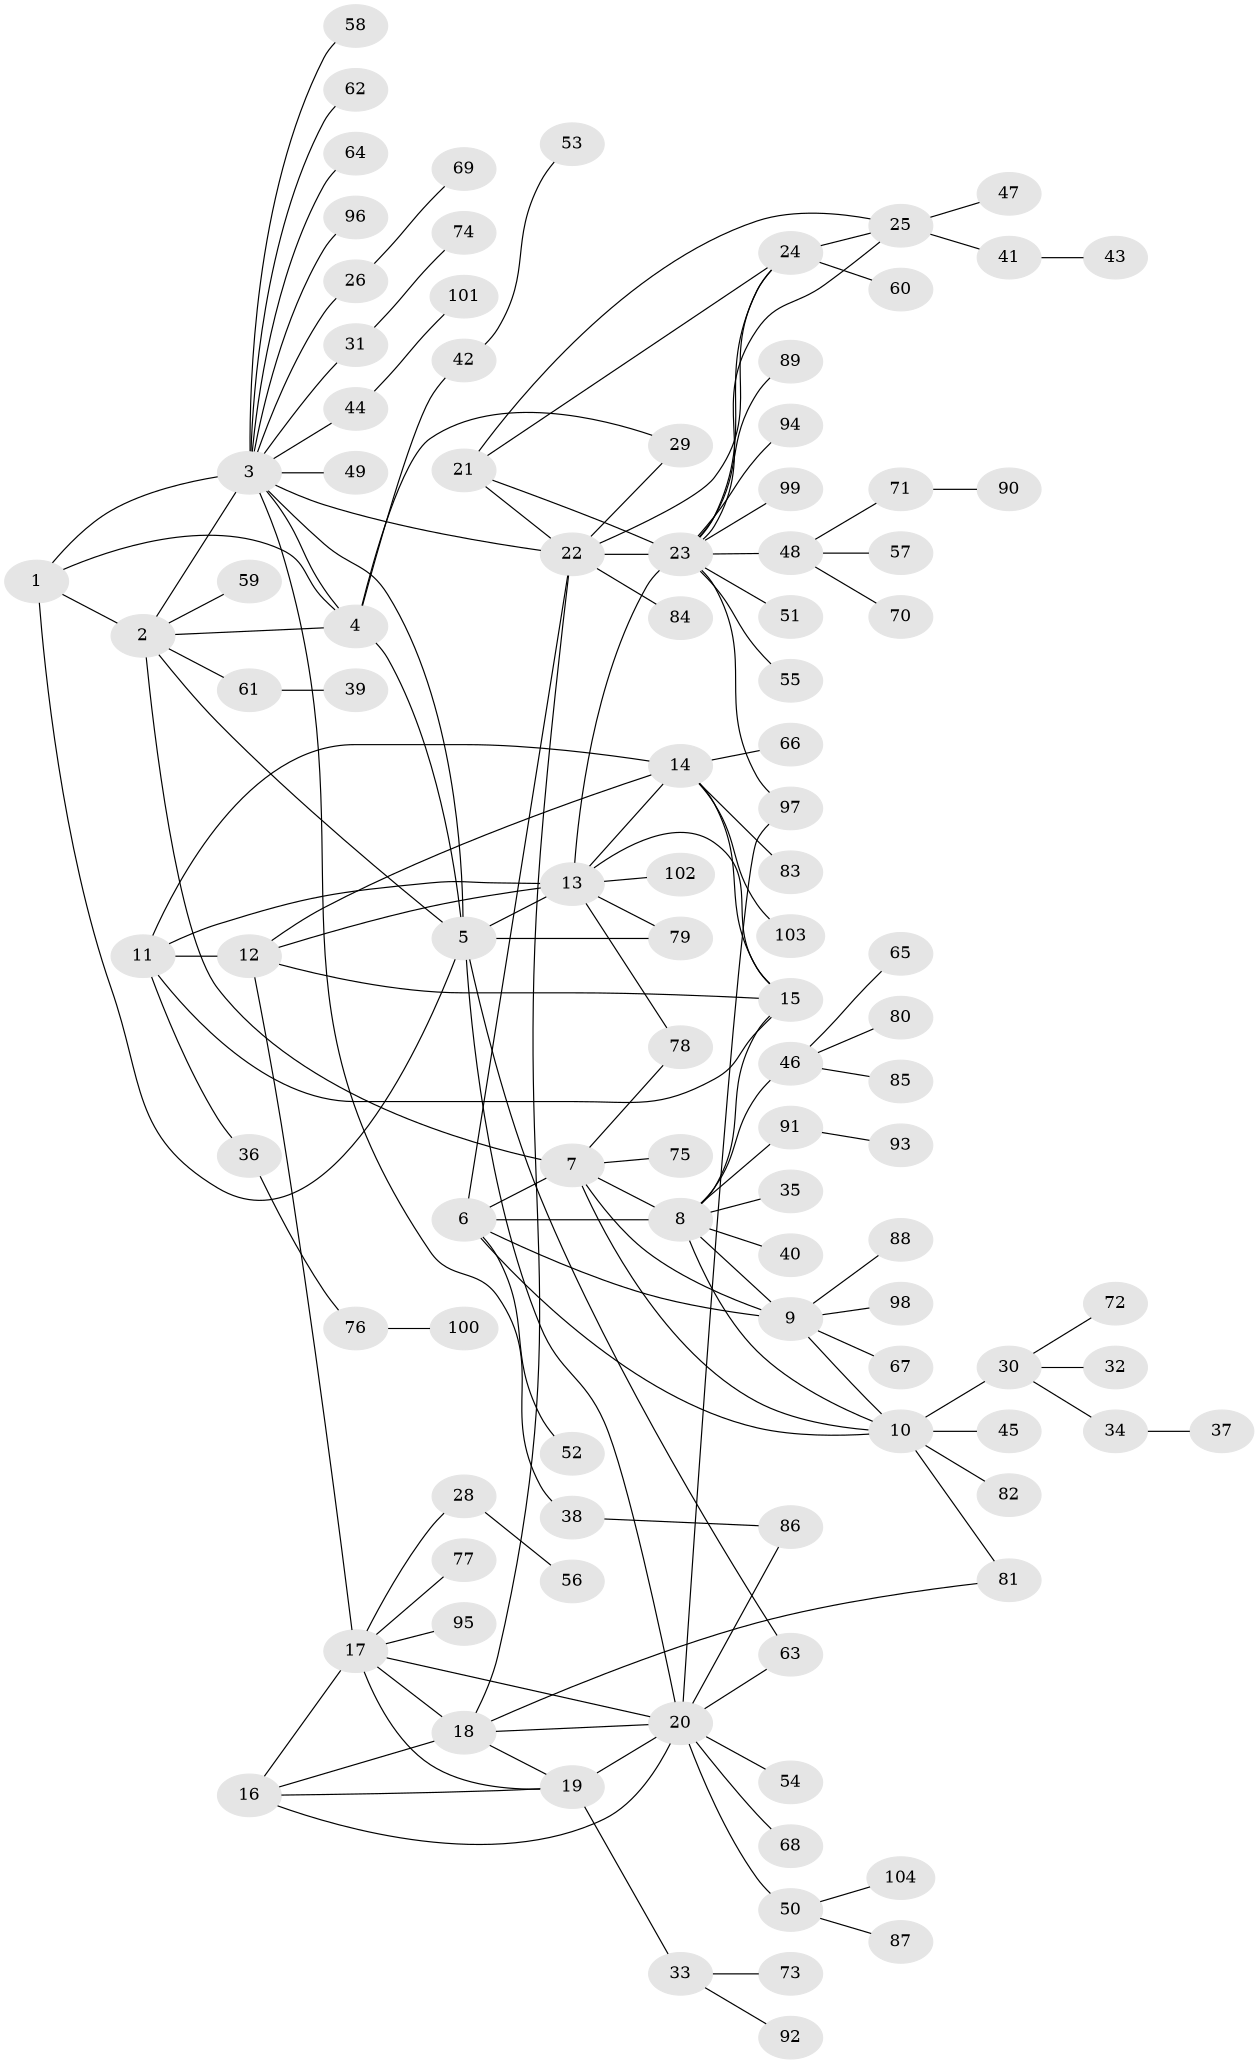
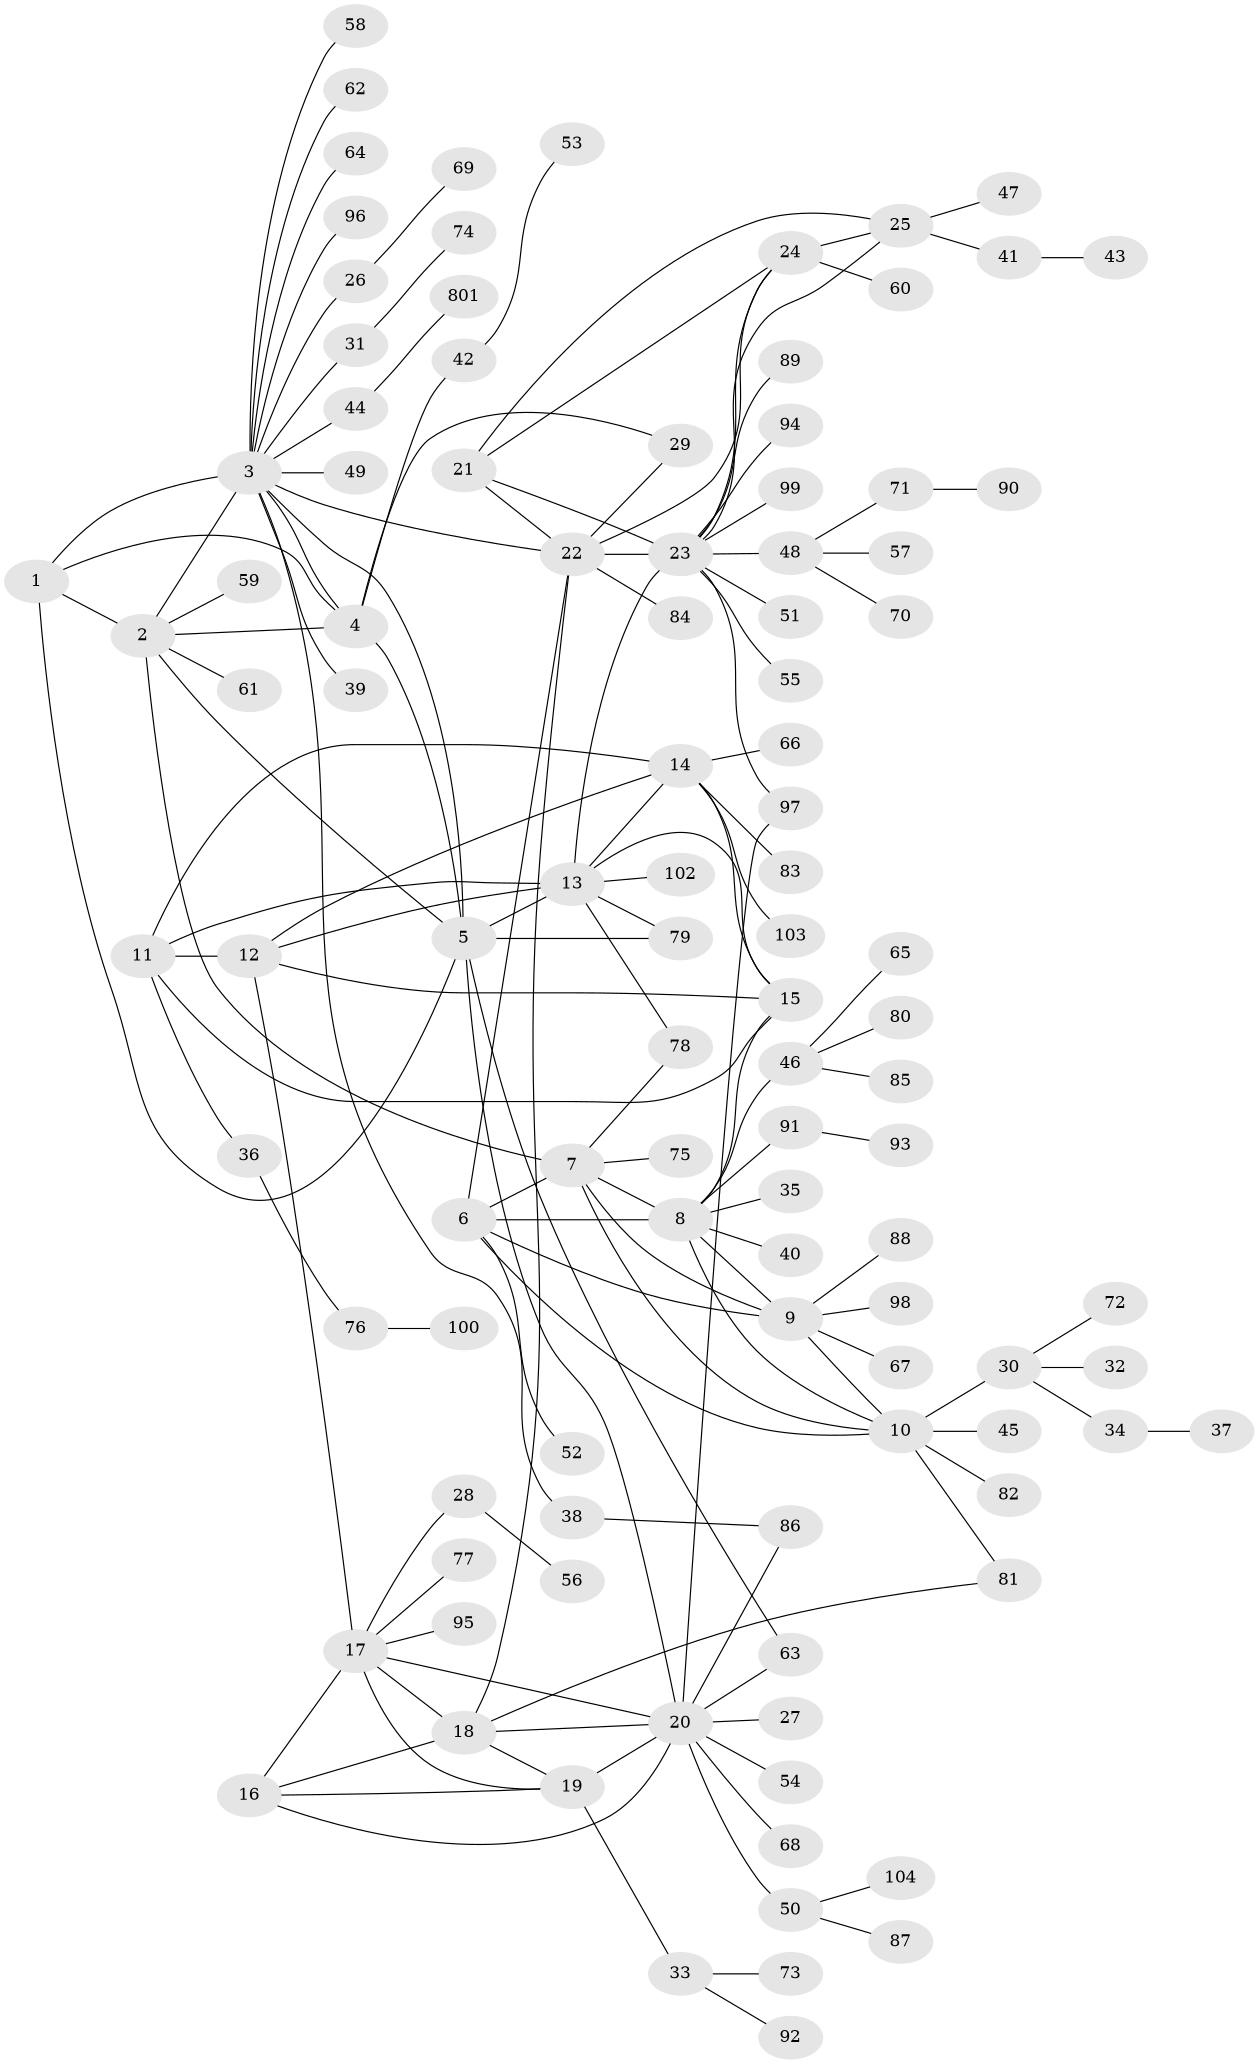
(464, 297) -> (464, 297)
(303, 690) -> (293, 586)
none -> (791, 1719)
